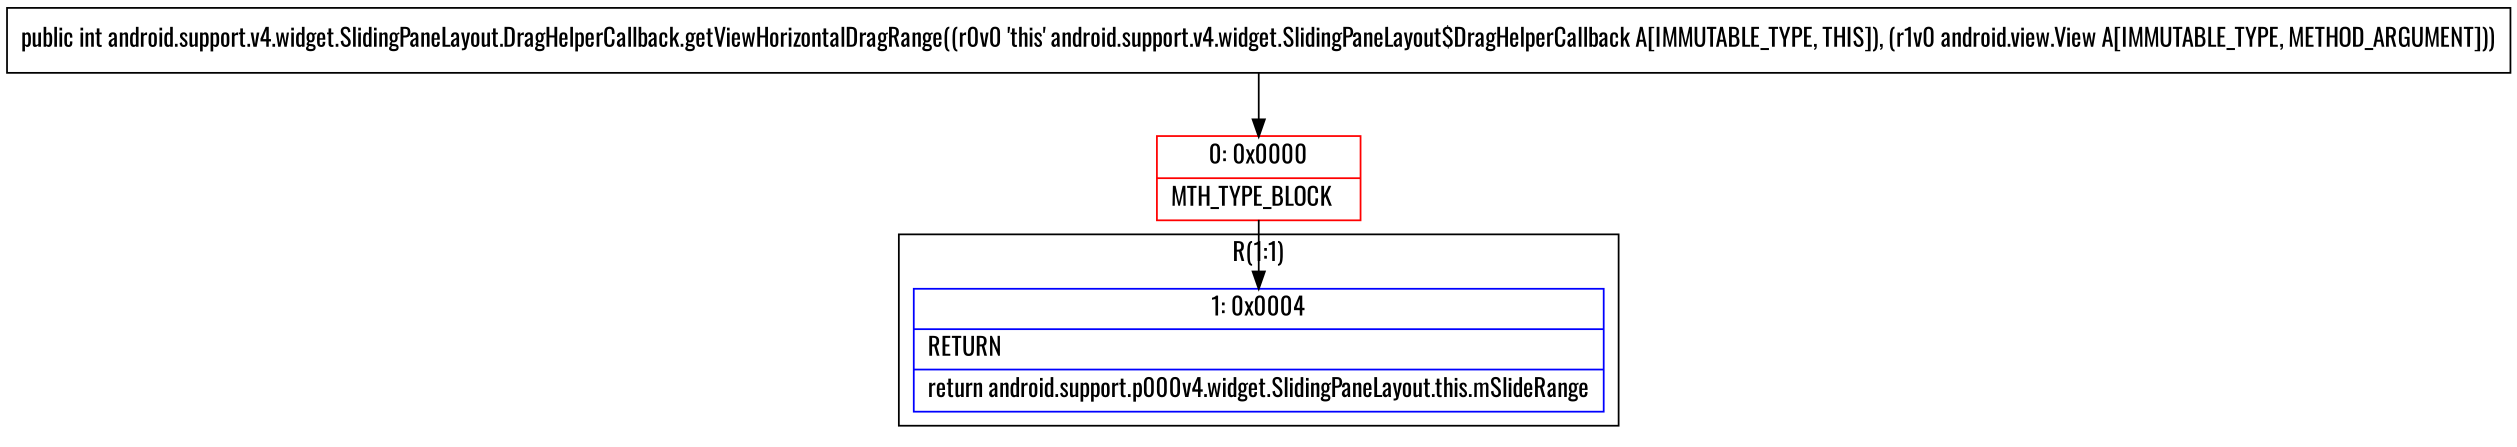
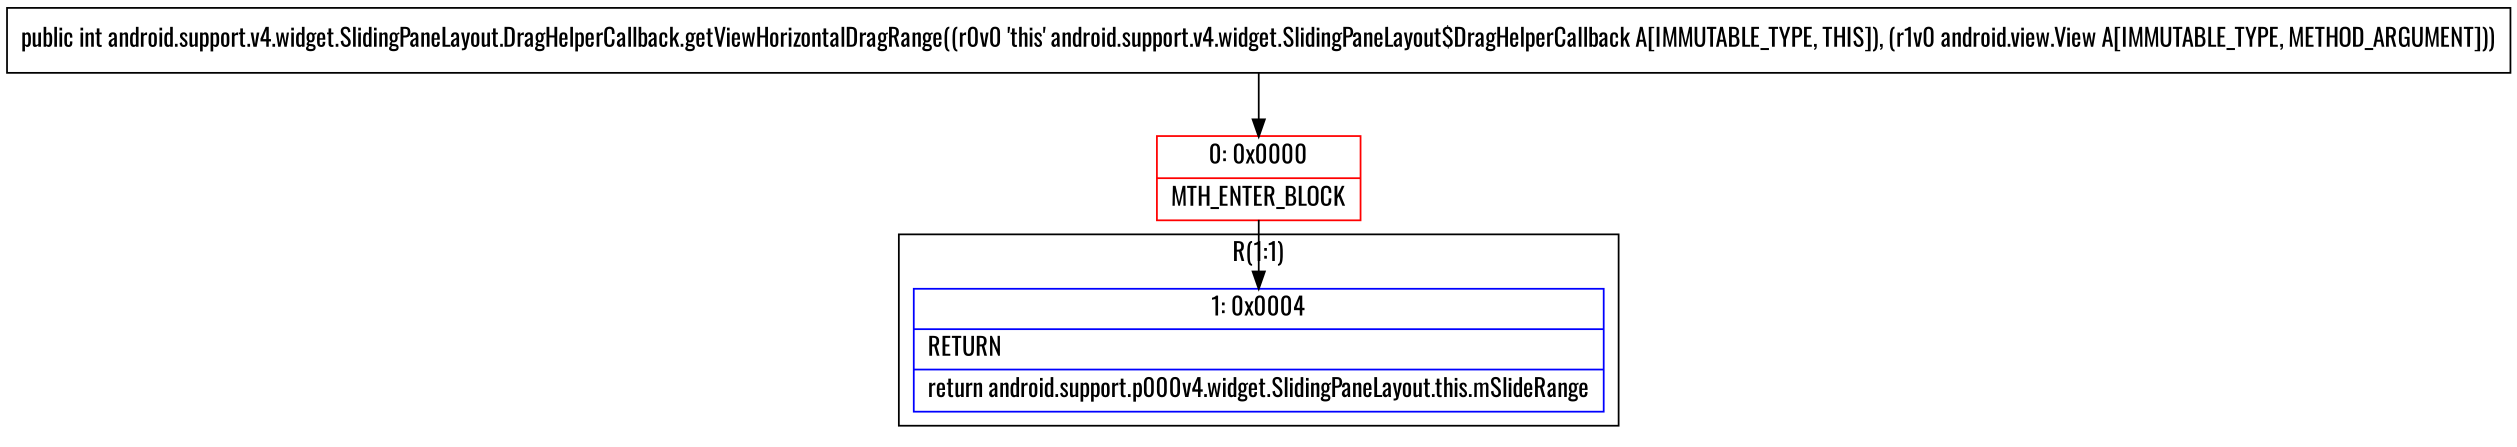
(1252, 198) -> (1259, 198)
